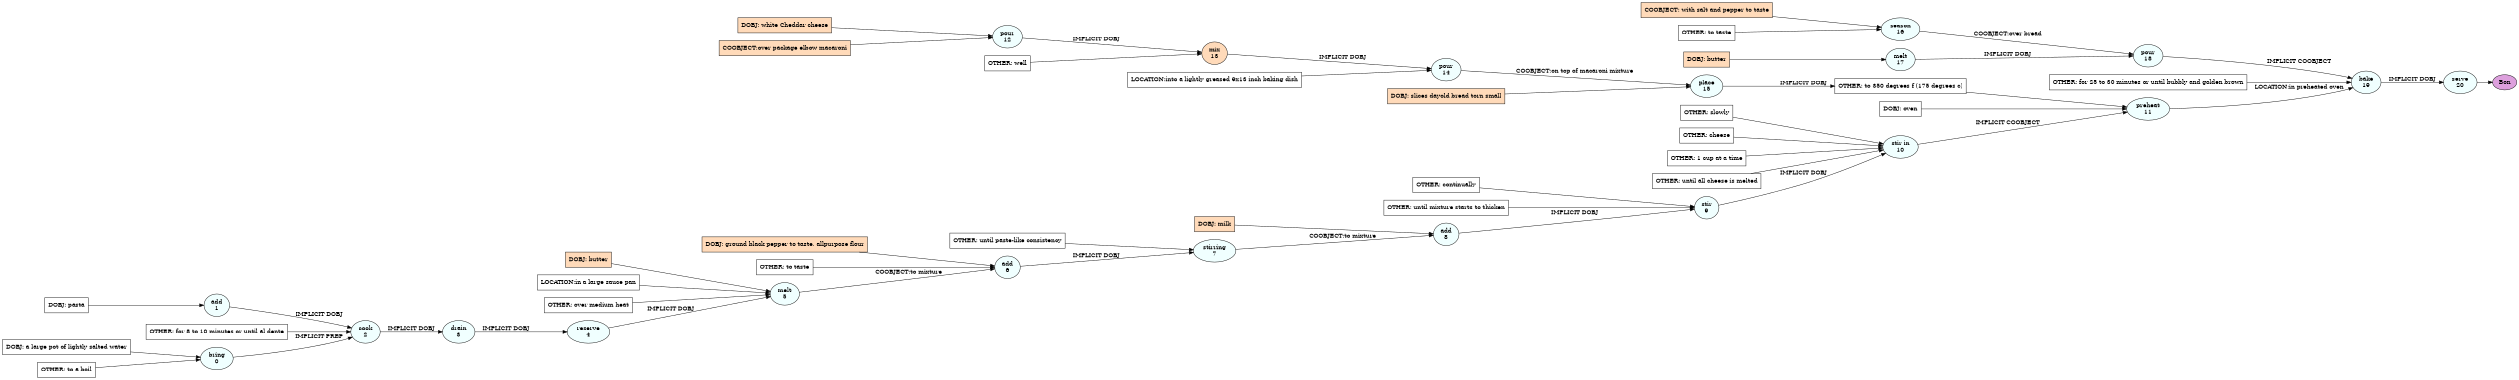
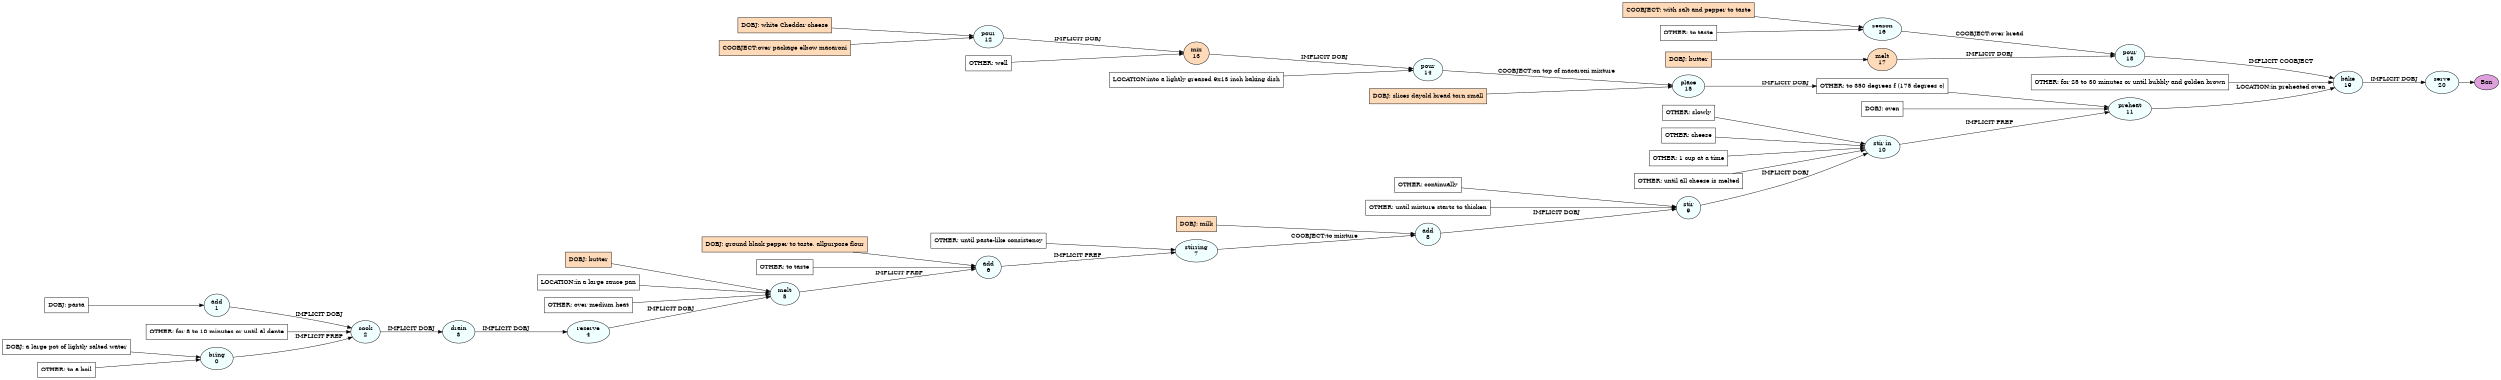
(1901, 60) -> (1882, 60)
(2008, 123) -> (1990, 123)
(1096, 256) -> (1078, 256)
(909, 272) -> (899, 273)
